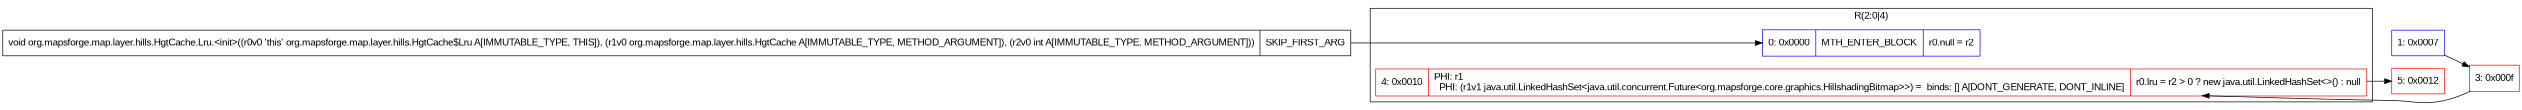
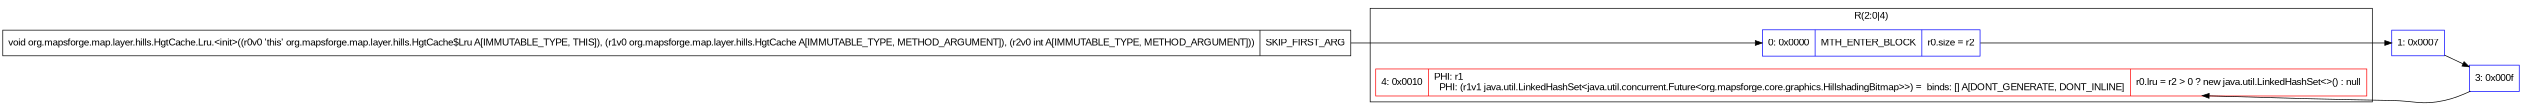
(1951, 43) -> (1951, 43)
none -> (2183, 43)
(2494, 78) -> (2494, 78)
(2418, 81) -> none
